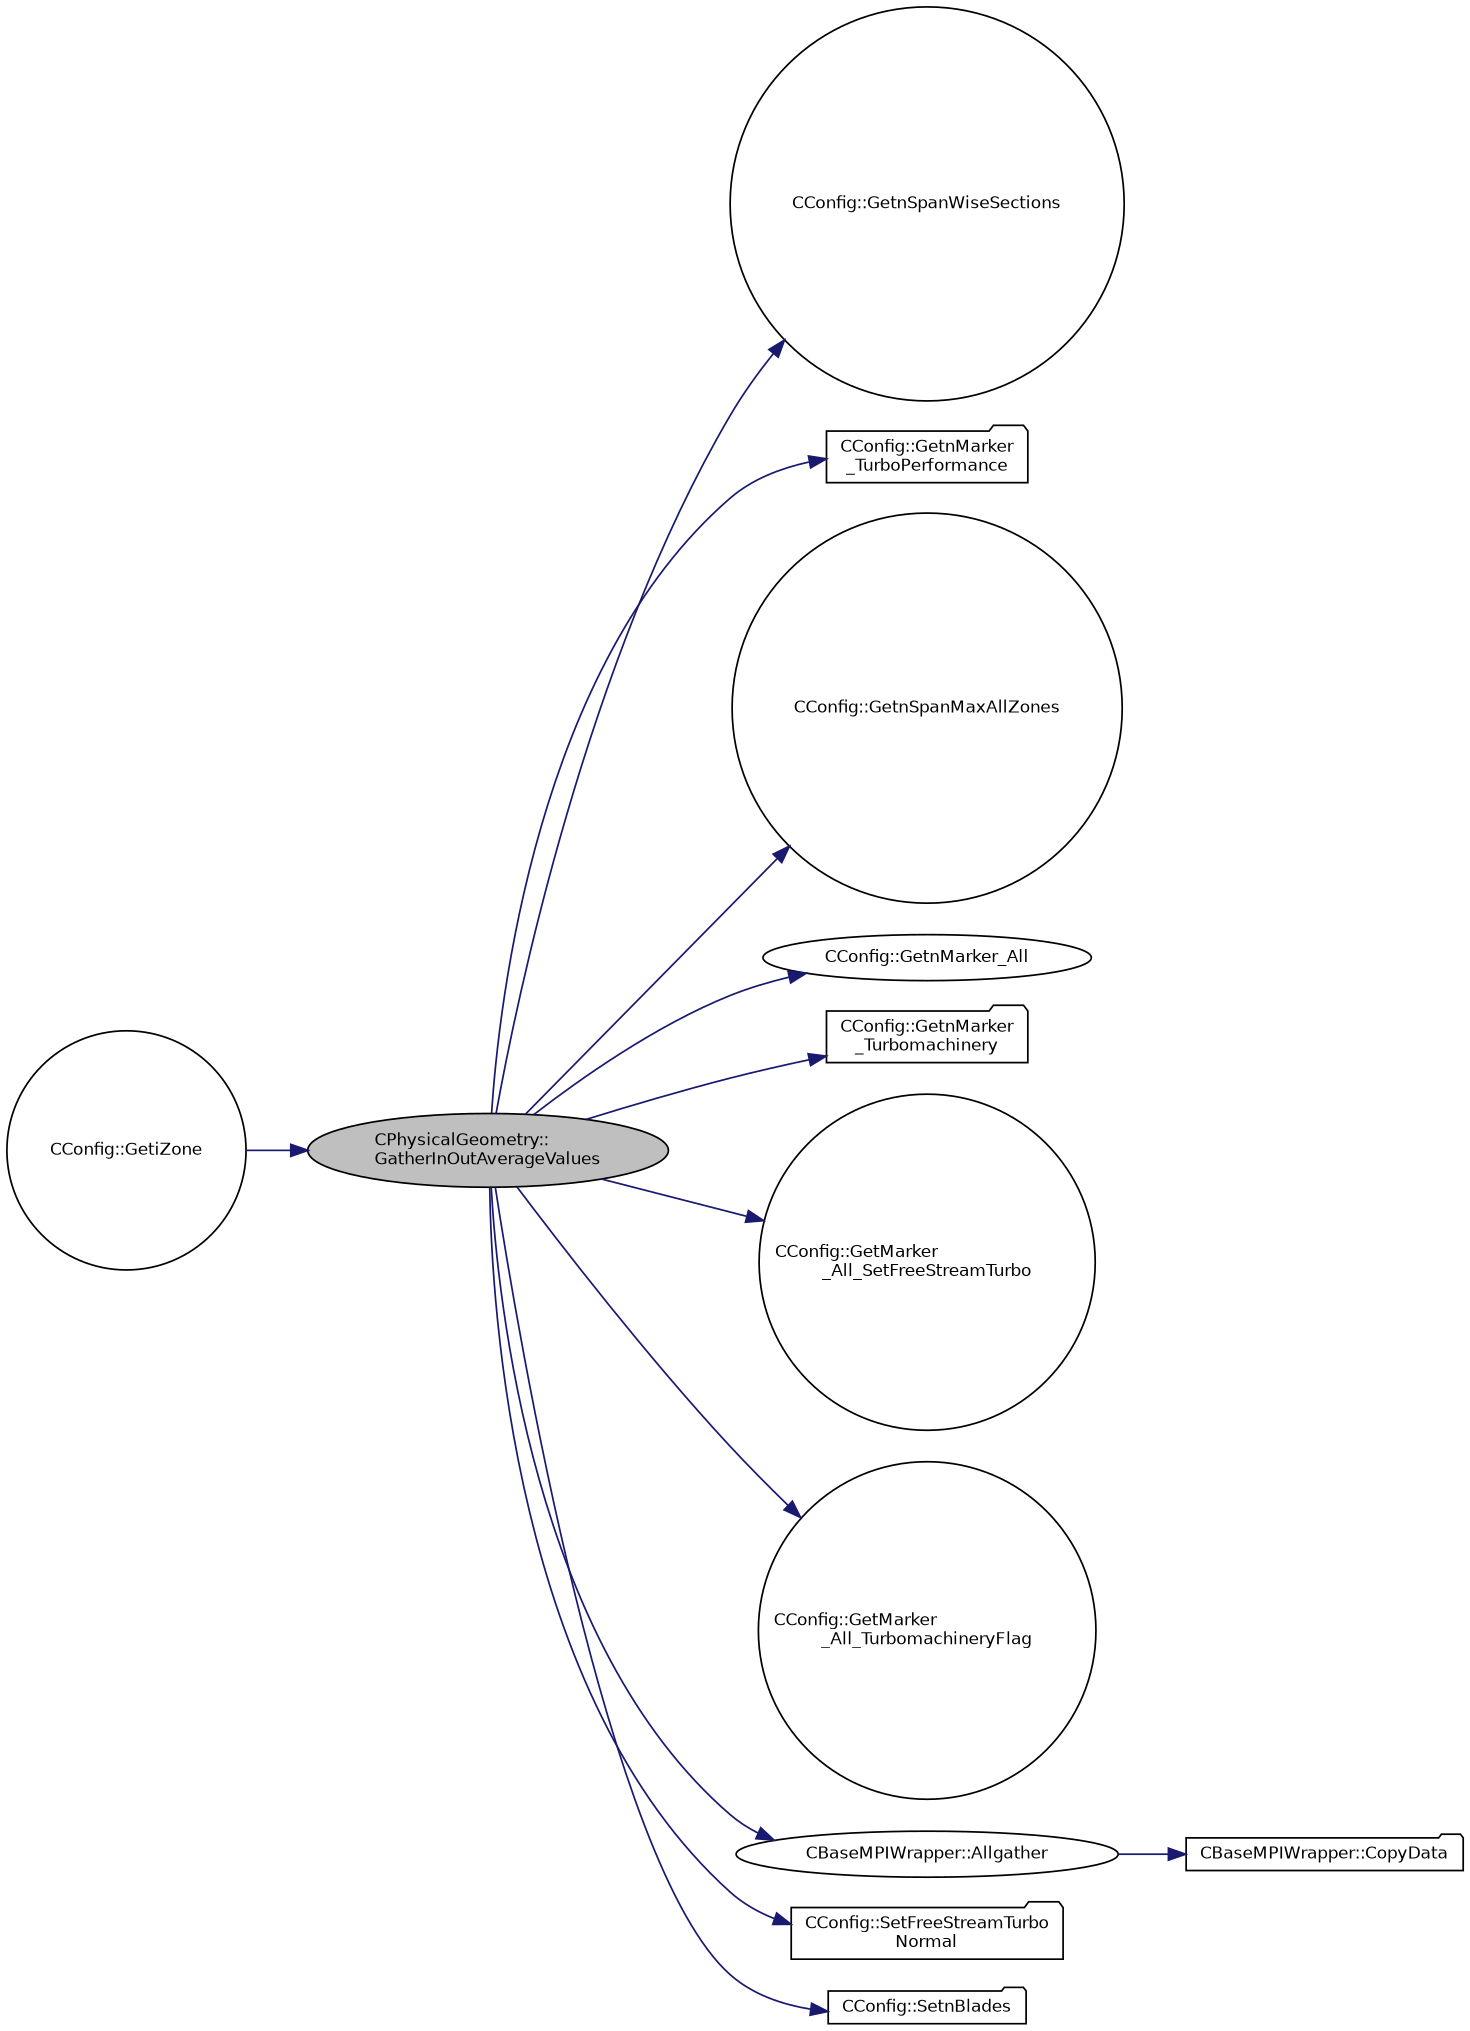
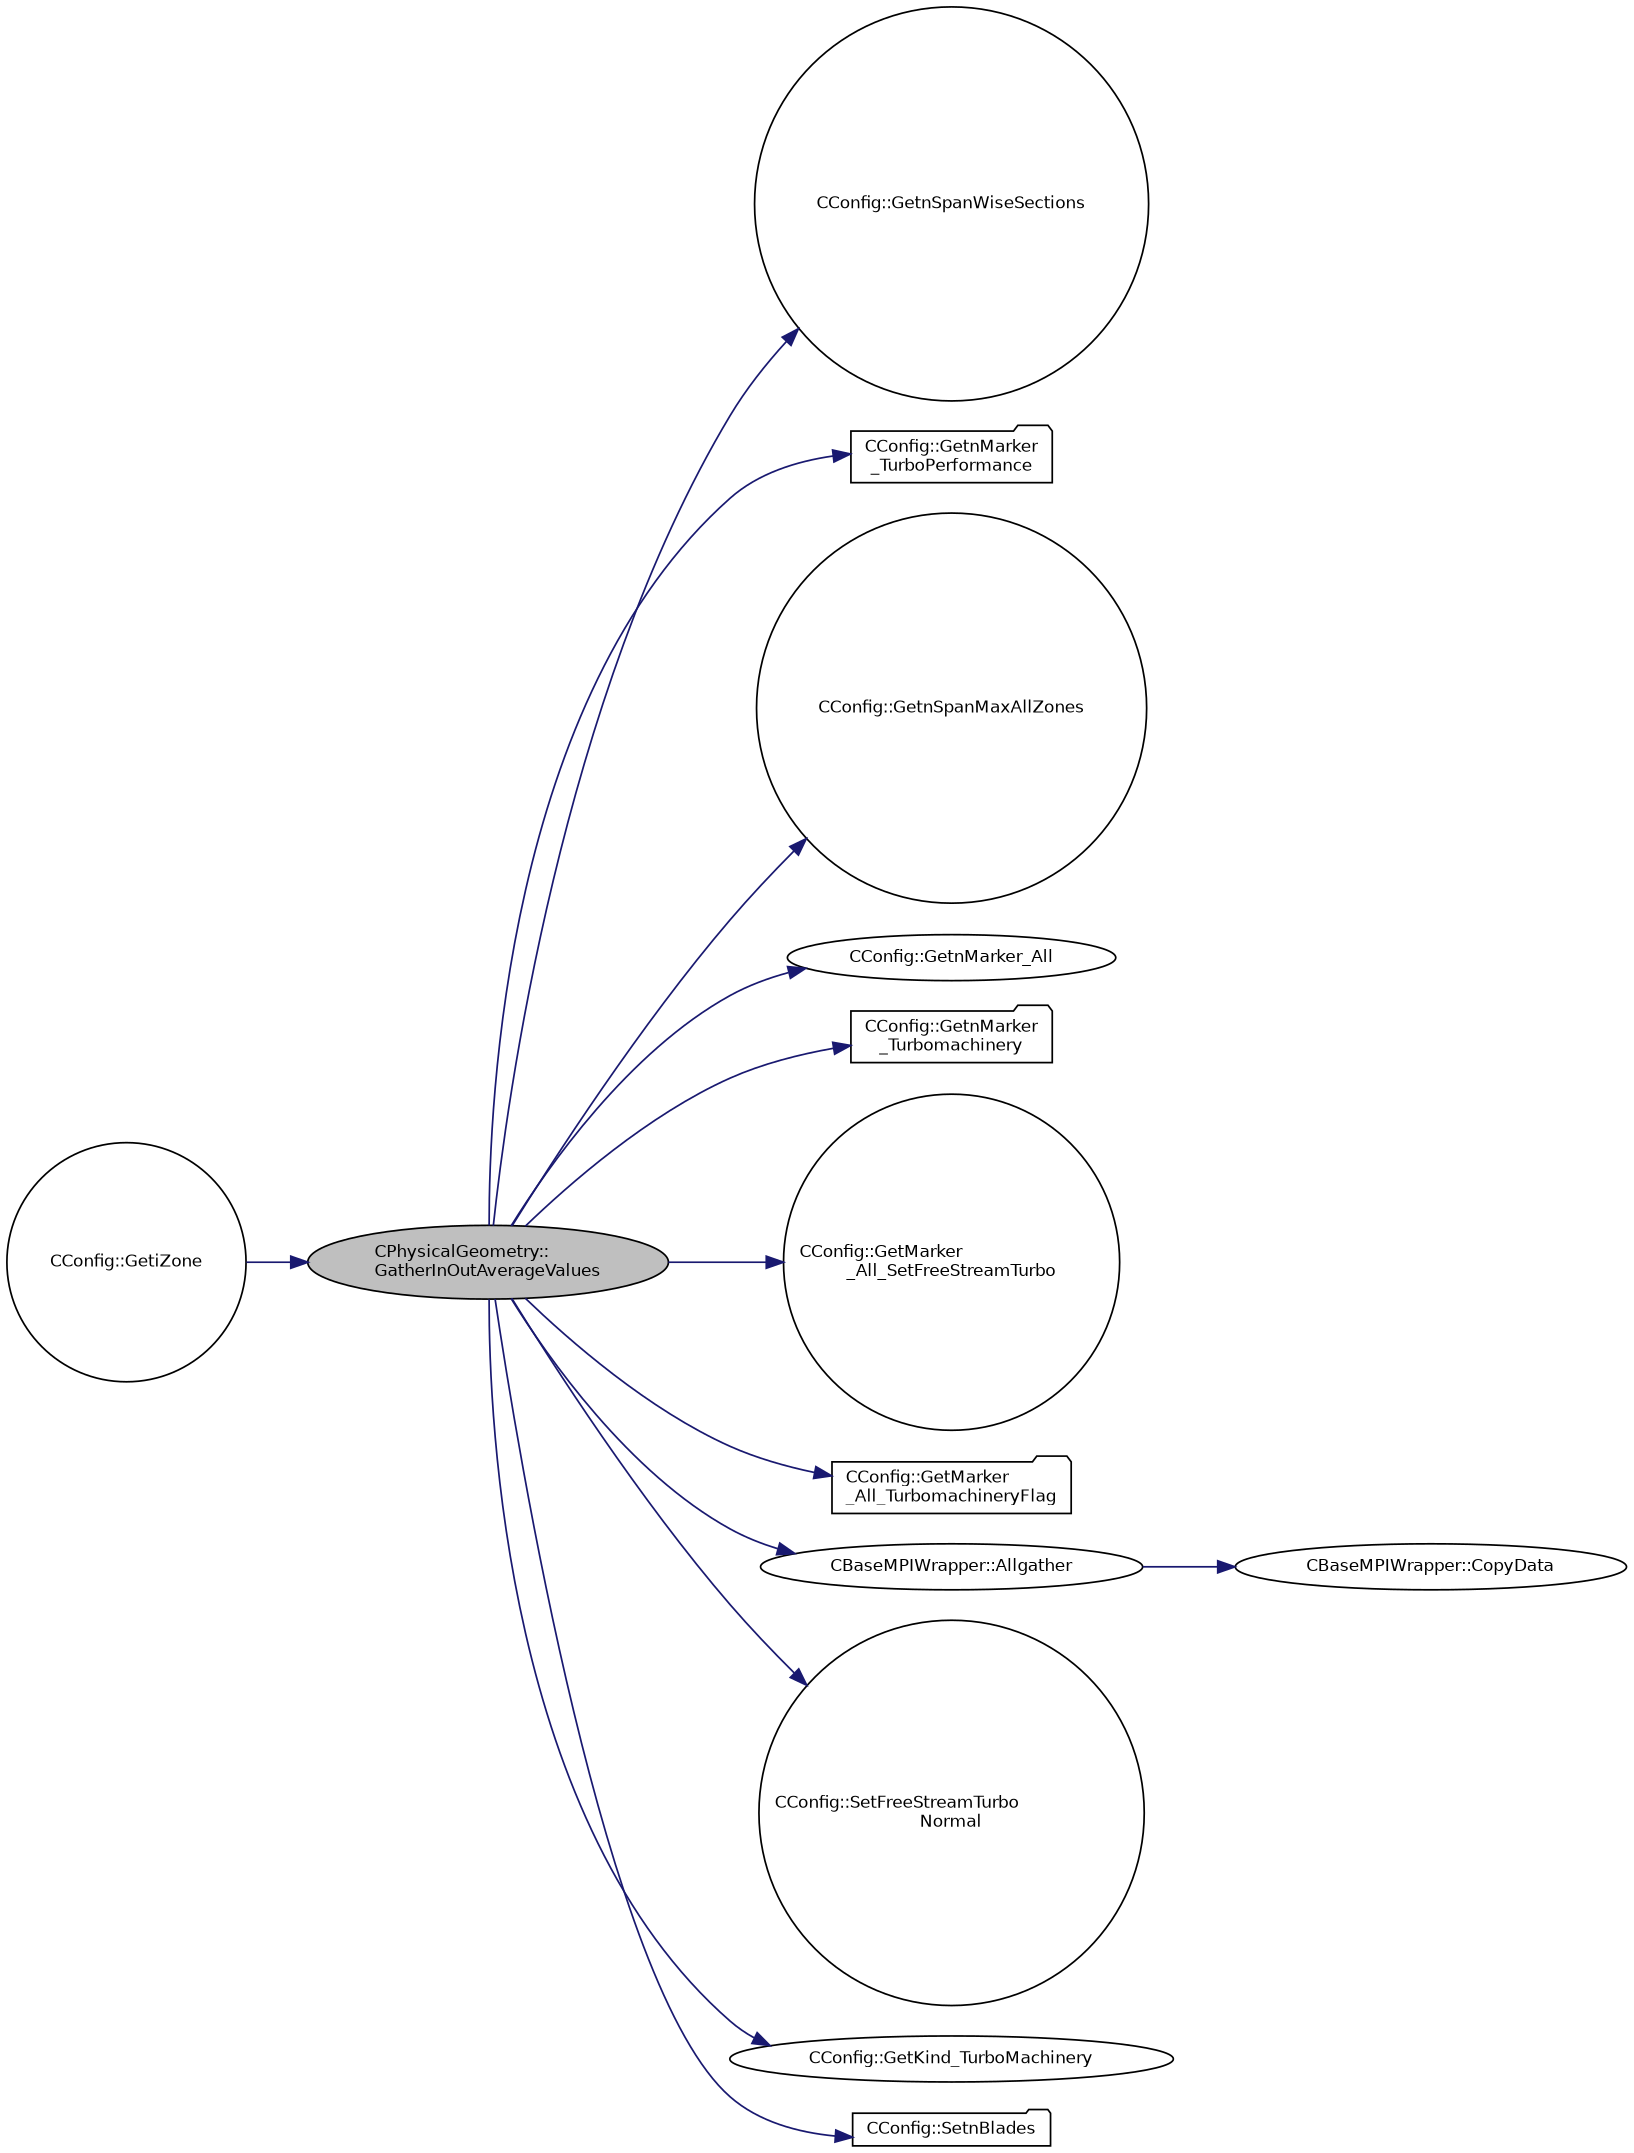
(927, 1630) -> (952, 1488)
(1325, 1854) -> (1431, 1567)
(927, 1933) -> (952, 1813)
none -> (952, 2059)
